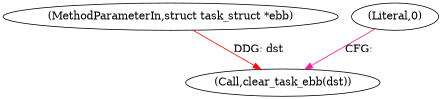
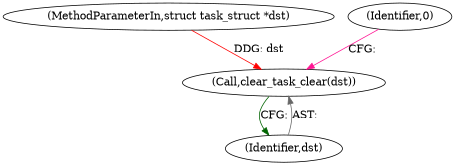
(171, 17) -> (169, 17)
(395, 17) -> (400, 17)
(283, 83) -> (284, 83)
none -> (284, 149)
